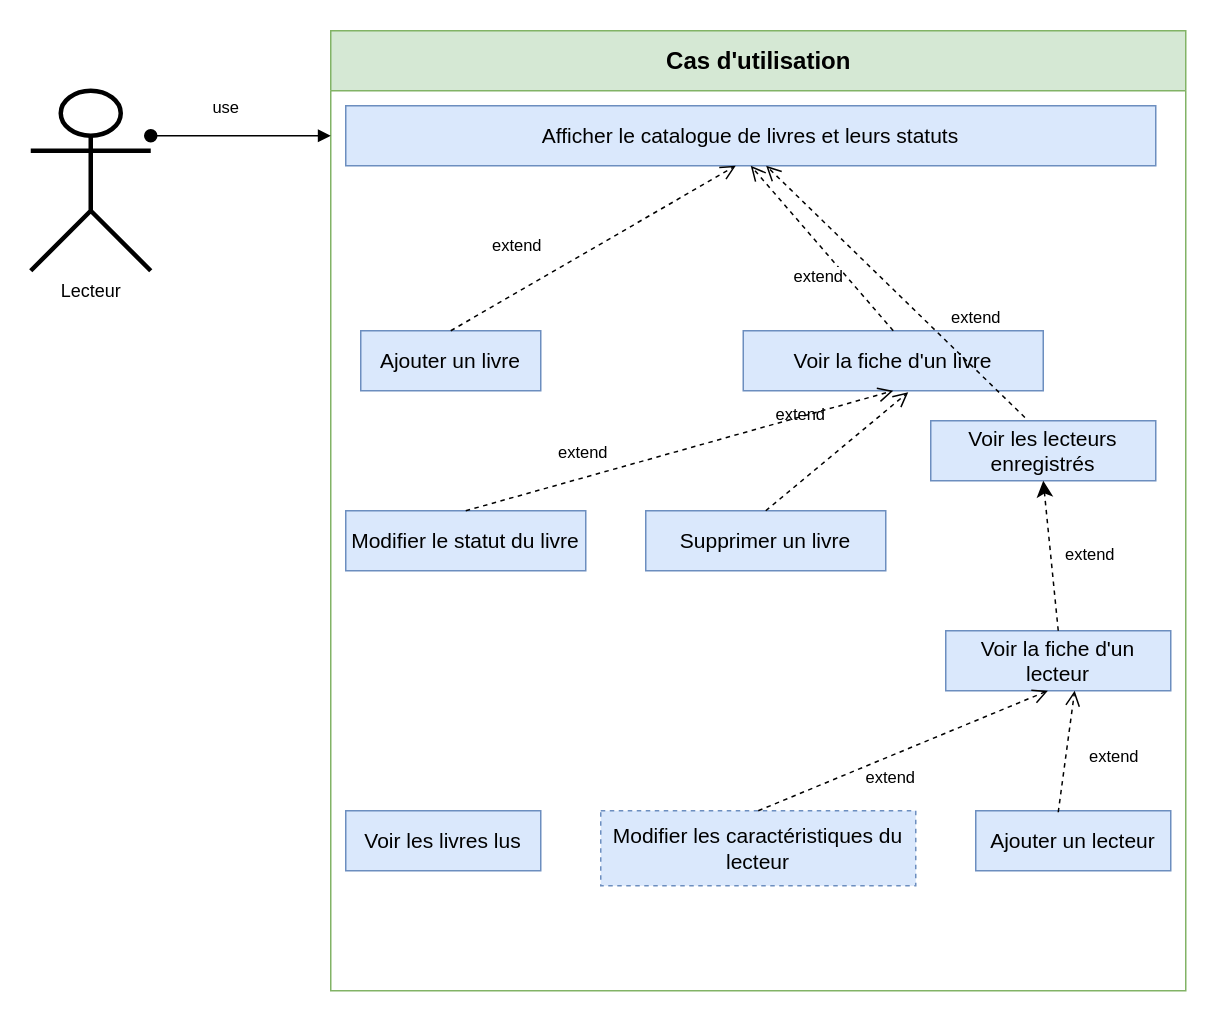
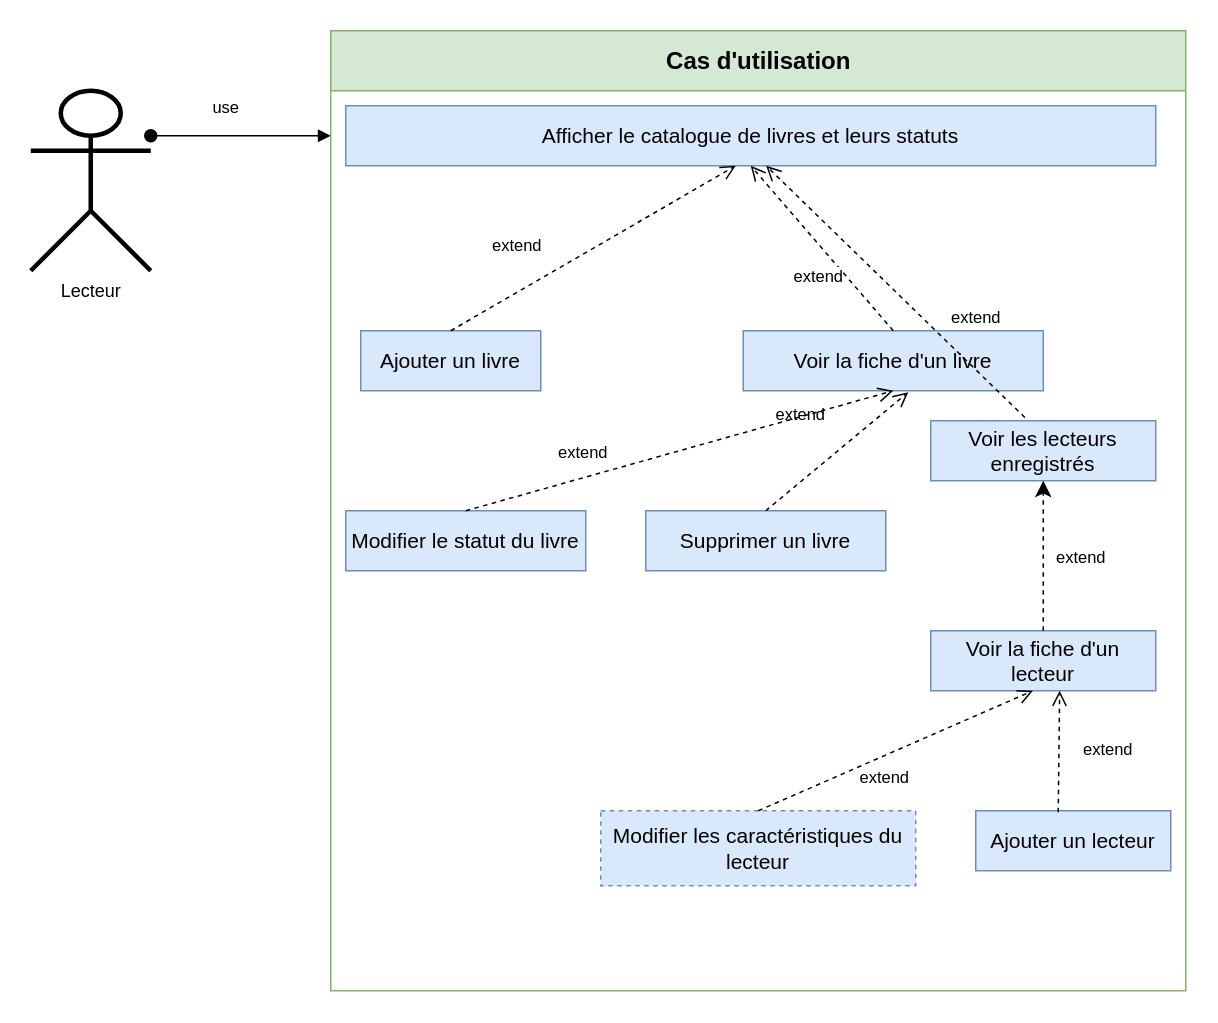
(1058, 661) -> (1043, 661)
(443, 841) -> none
